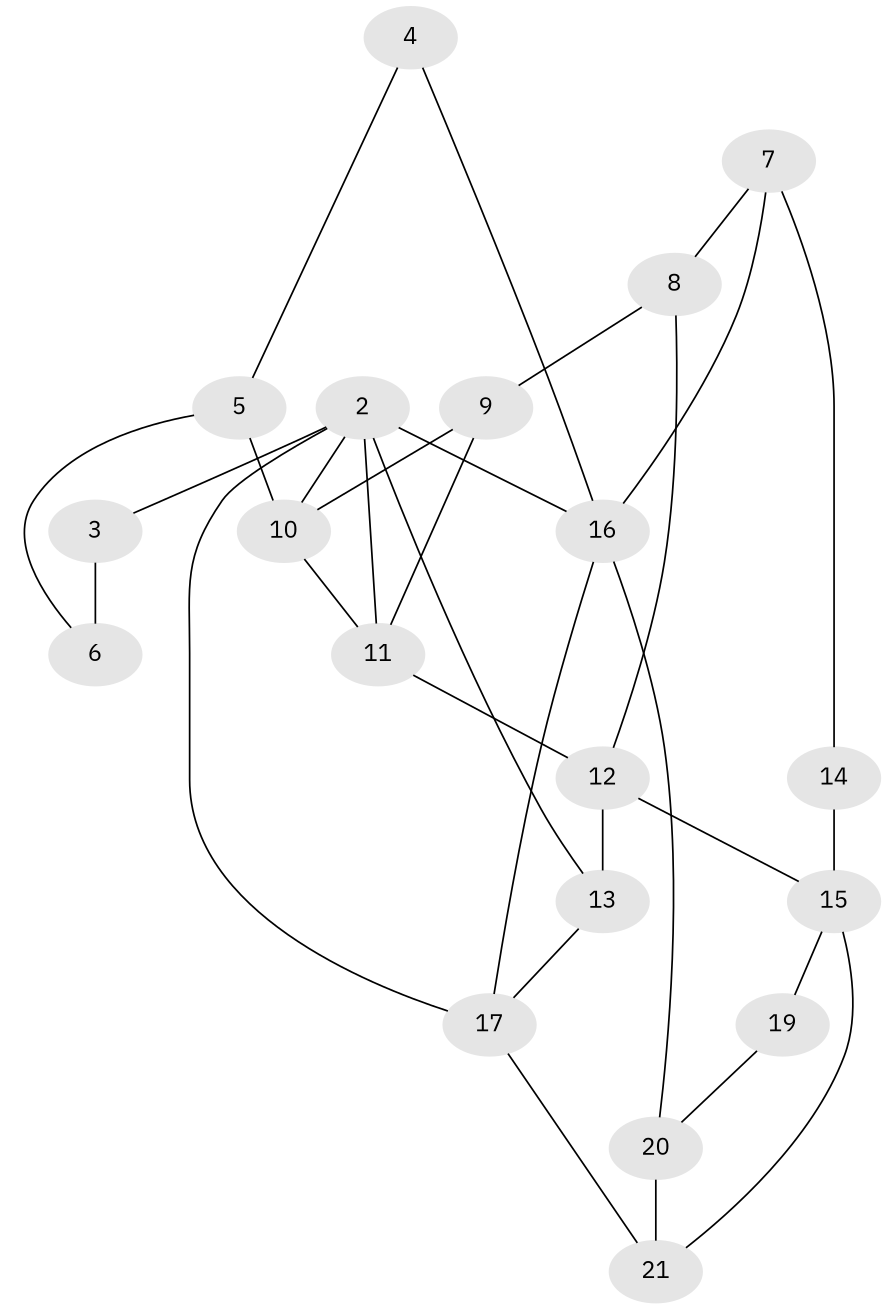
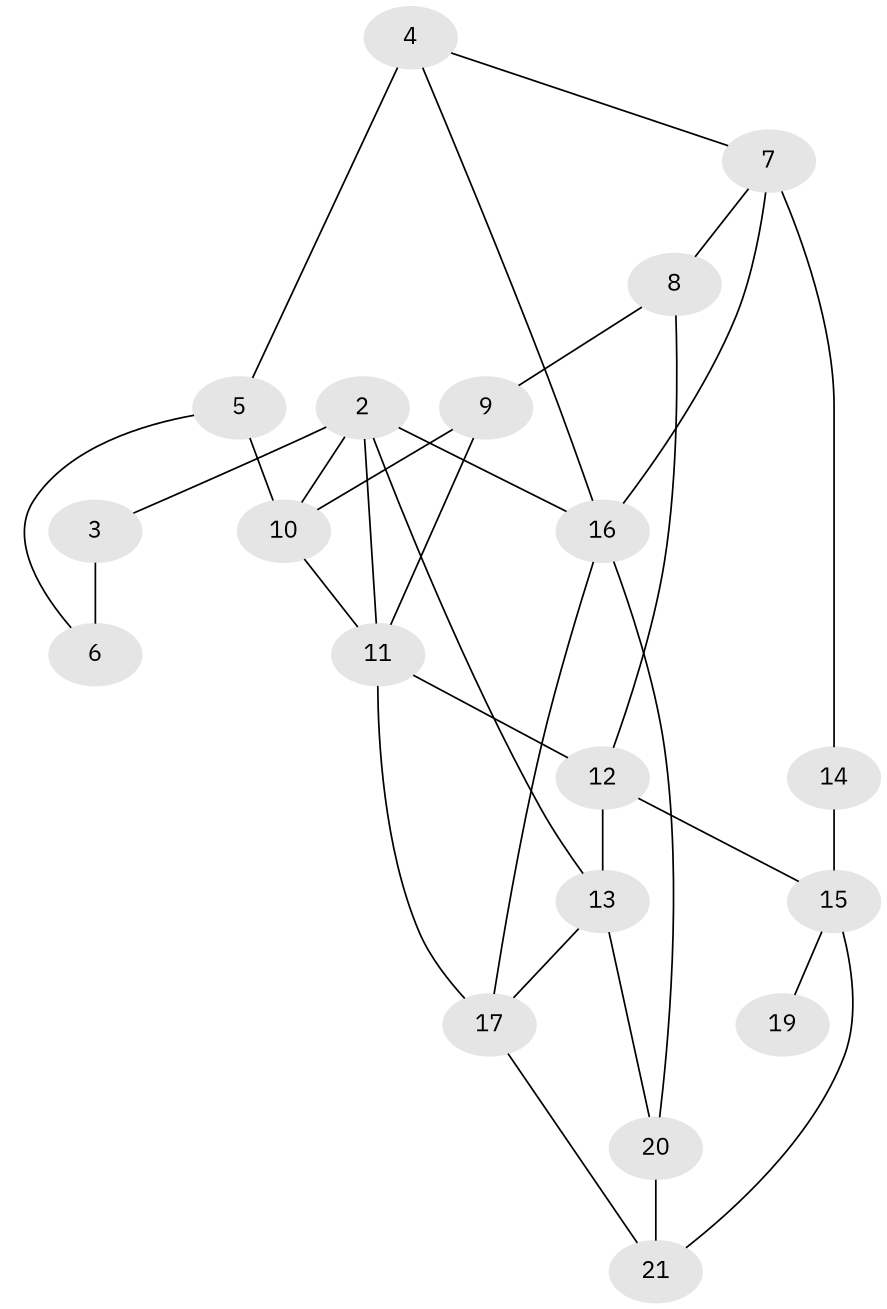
none -> (590, 99)
(190, 757) -> (395, 851)
(719, 1087) -> (629, 1025)
